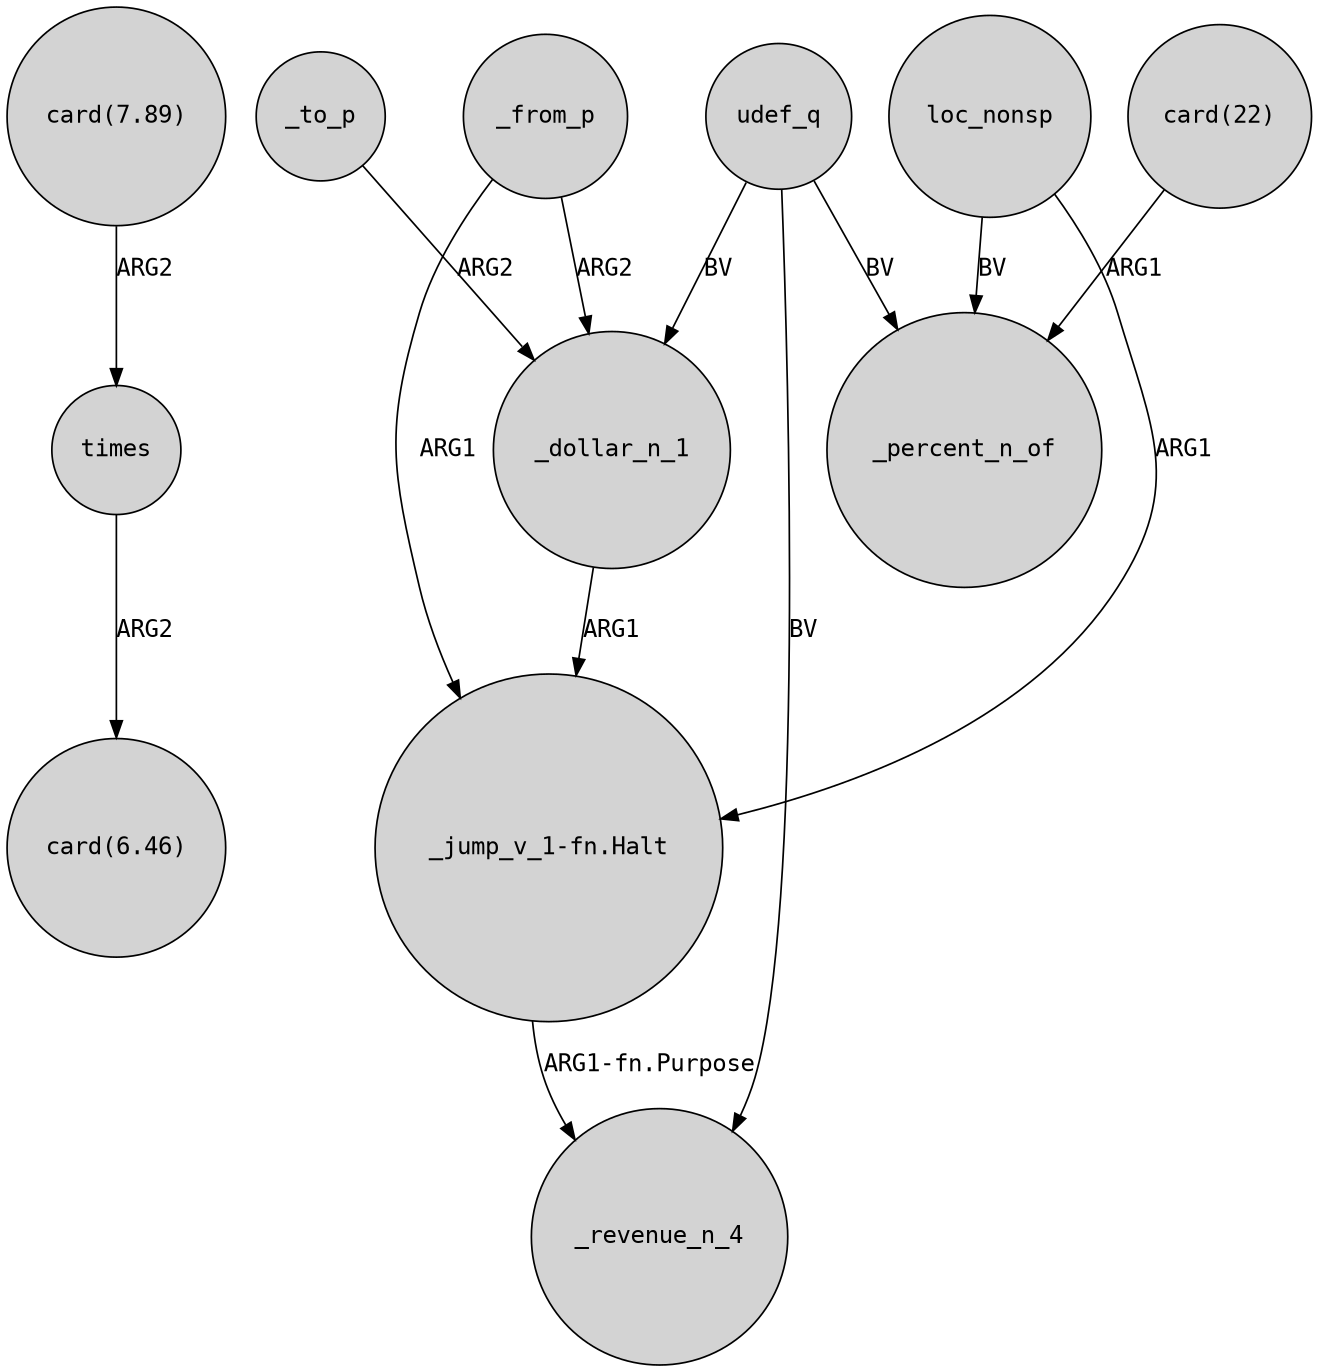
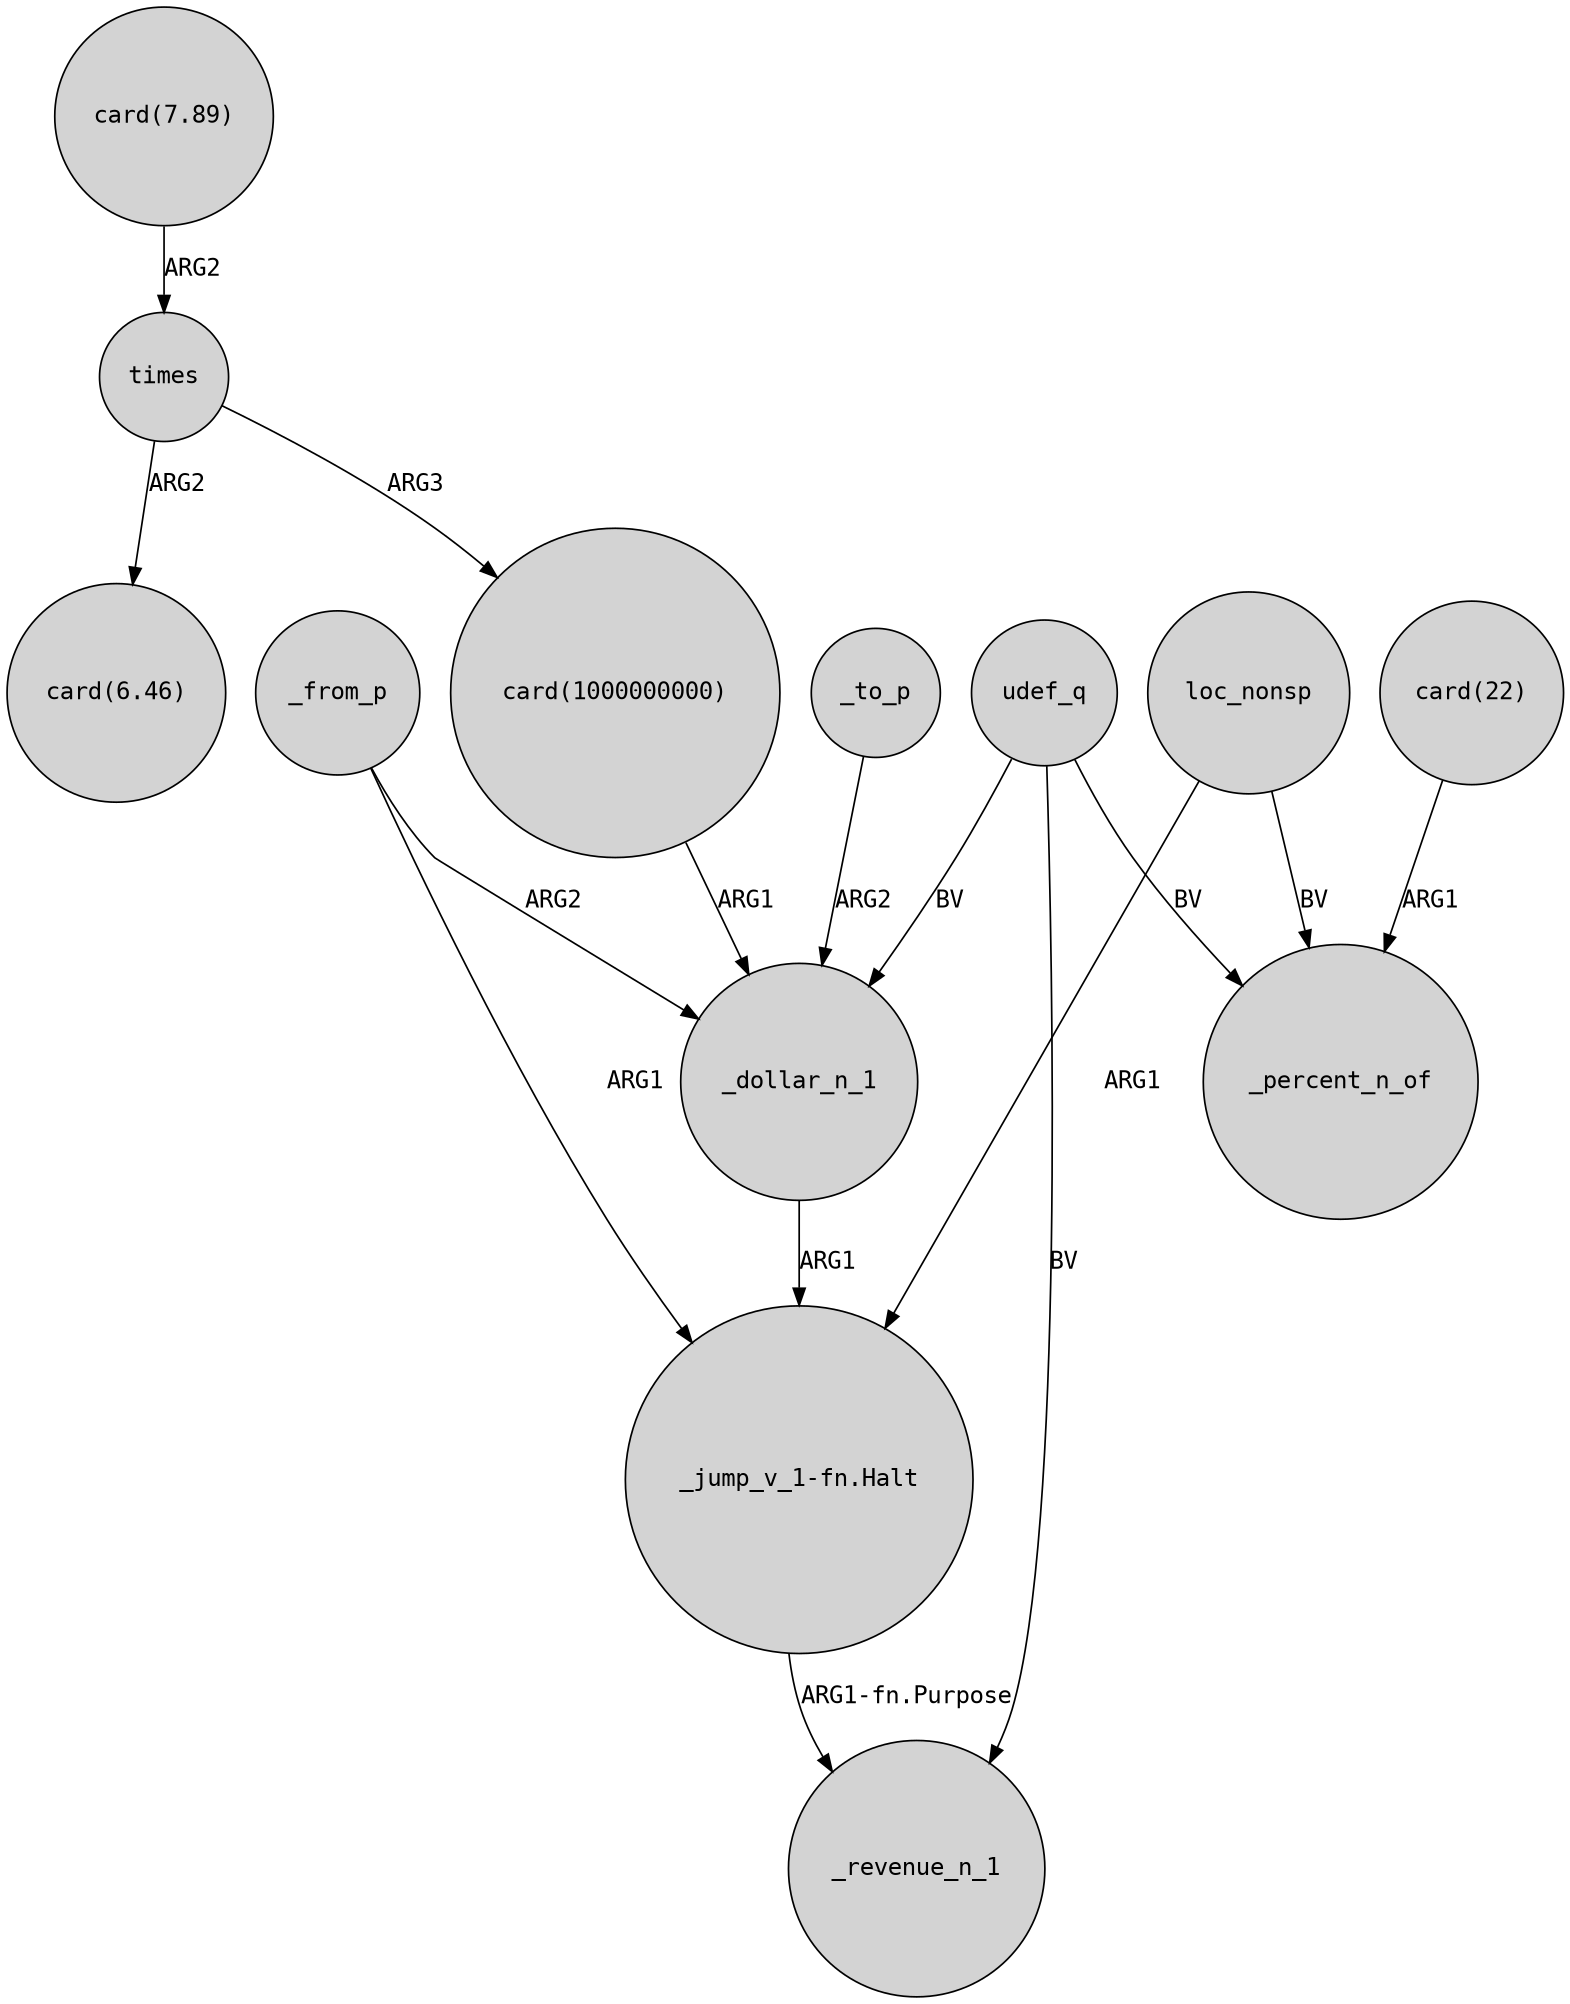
none -> (615, 693)
(660, 1237) -> (917, 1869)
